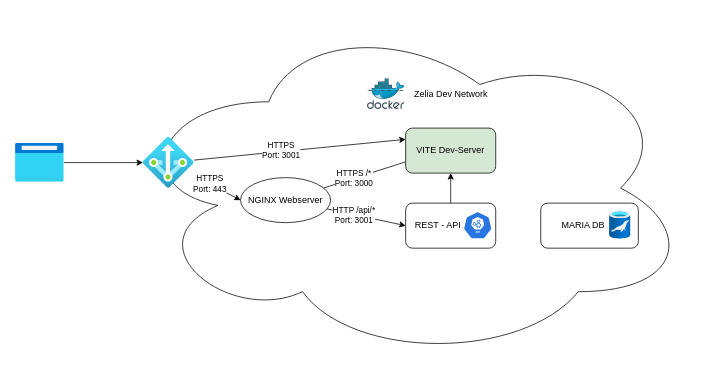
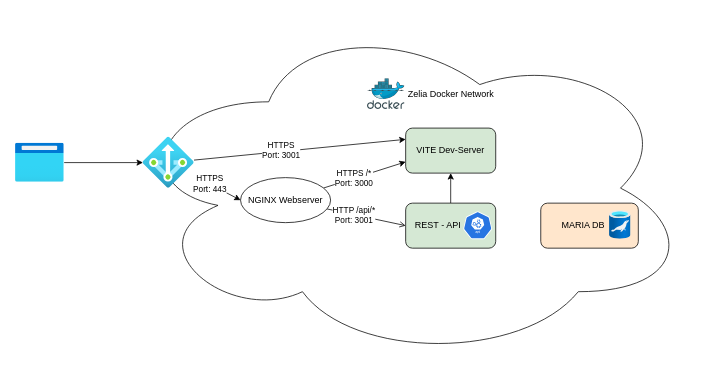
(451, 94) -> (451, 94)
(402, 163) -> (399, 164)
(399, 224) -> (400, 224)
(450, 225) -> (450, 225)
(589, 225) -> (589, 225)
